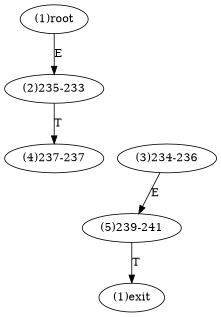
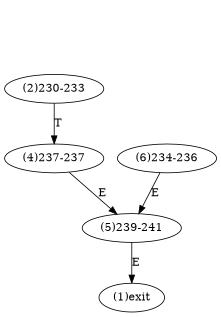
(54, 19) -> none
(54, 89) -> (54, 89)
(167, 158) -> (167, 158)
none -> (90, 191)
(136, 263) -> (136, 263)
